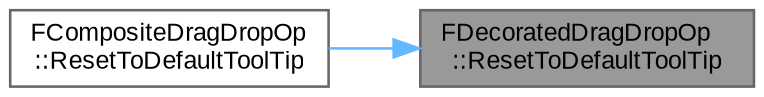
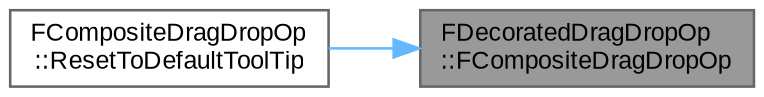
(587, 48) -> (587, 48)
